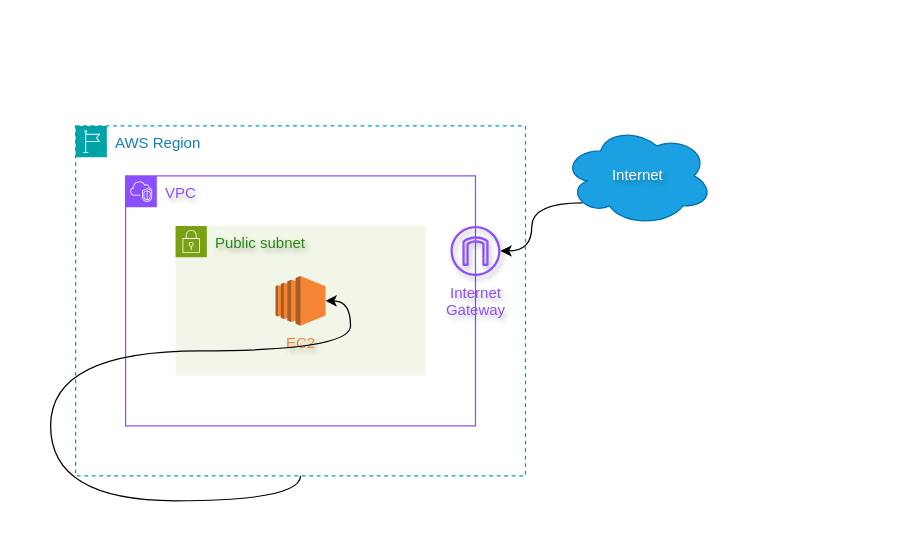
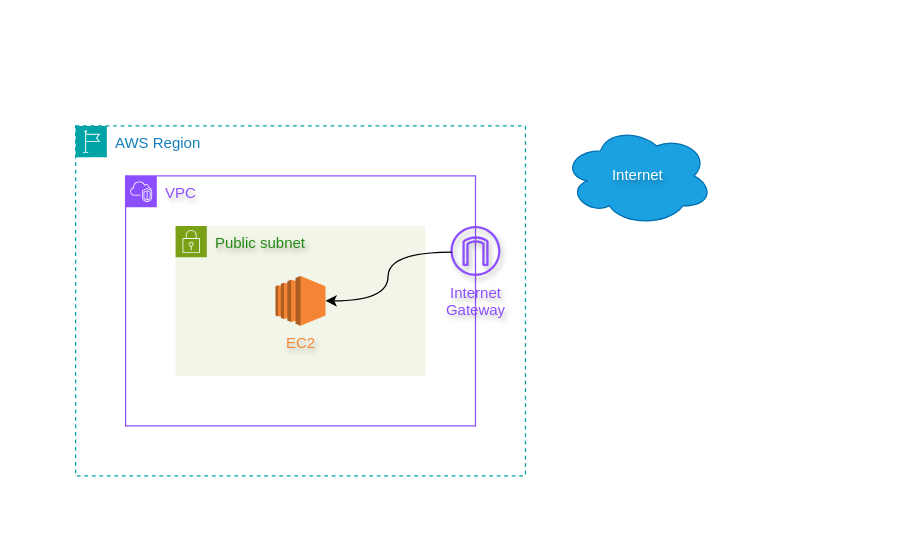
(536, 215) -> none
(62, 391) -> (389, 271)
